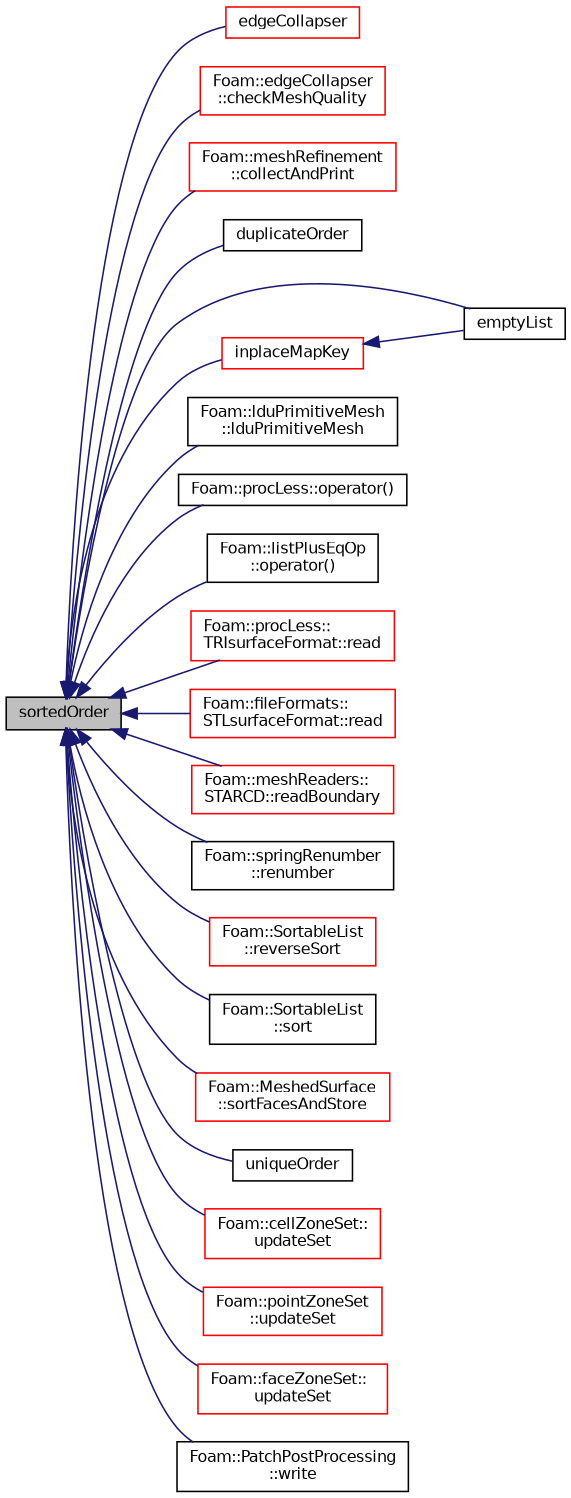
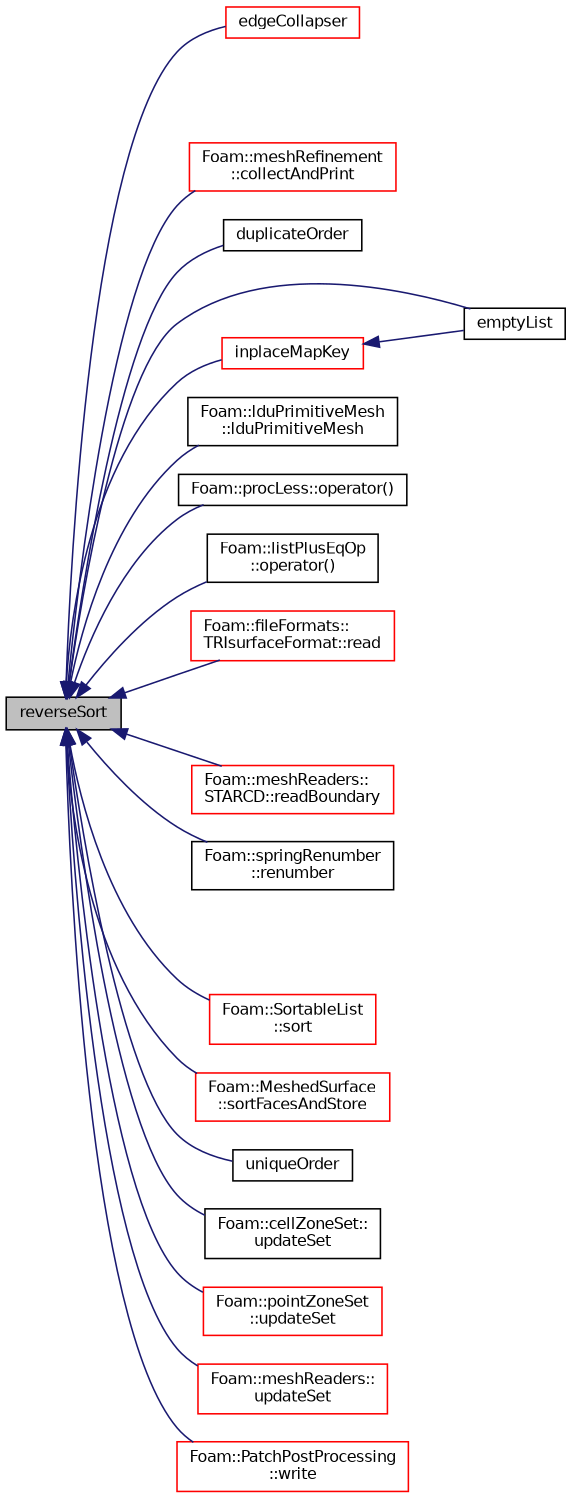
(293, 91) -> none
(293, 636) -> (293, 636)
(64, 714) -> (64, 714)
(293, 714) -> none
(293, 942) -> none
(293, 1019) -> (293, 1019)
(293, 1234) -> (293, 1234)
(293, 1389) -> (293, 1389)
(293, 1467) -> (293, 1467)
